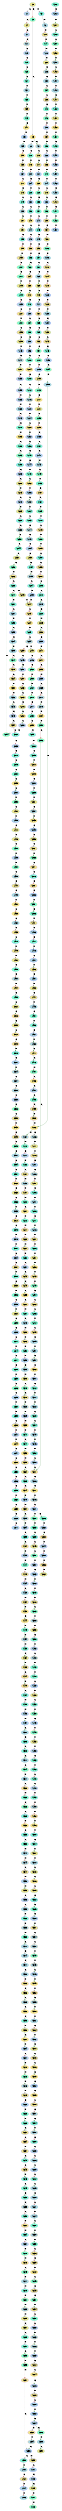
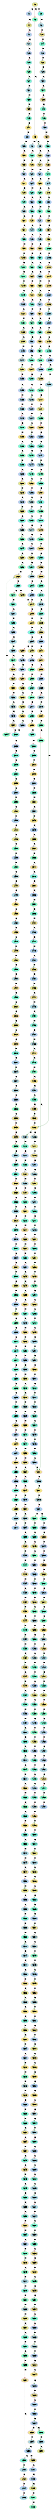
none -> (43, 1578)
